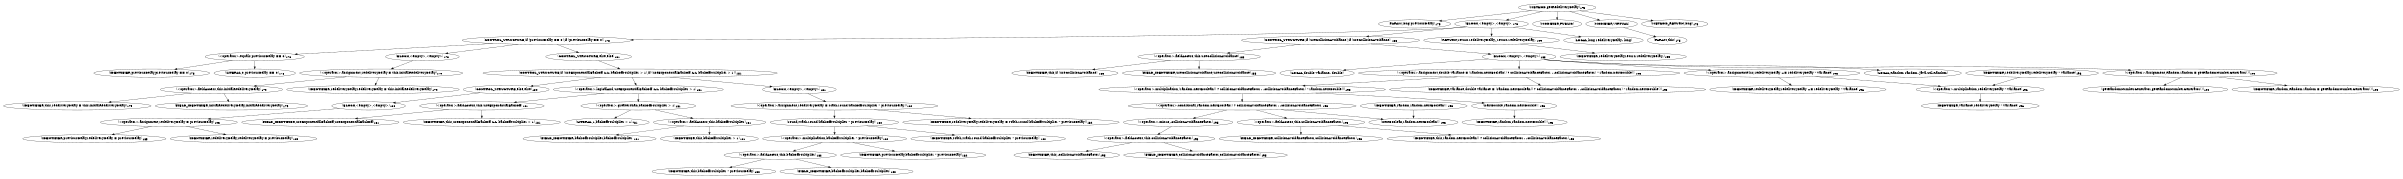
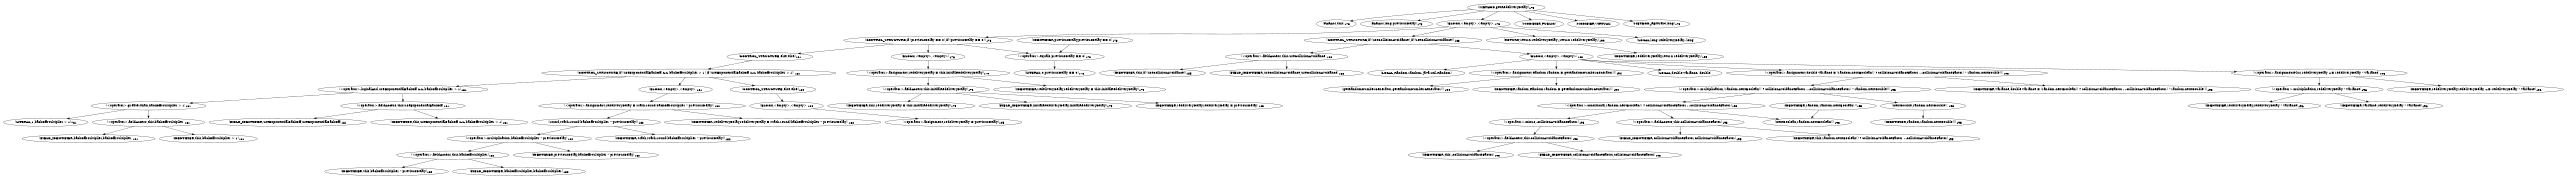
(1639, 32) -> (1413, 14)
(205, 65) -> (1066, 48)
(2007, 81) -> (2288, 97)
(205, 130) -> (1064, 98)
(94, 139) -> none
